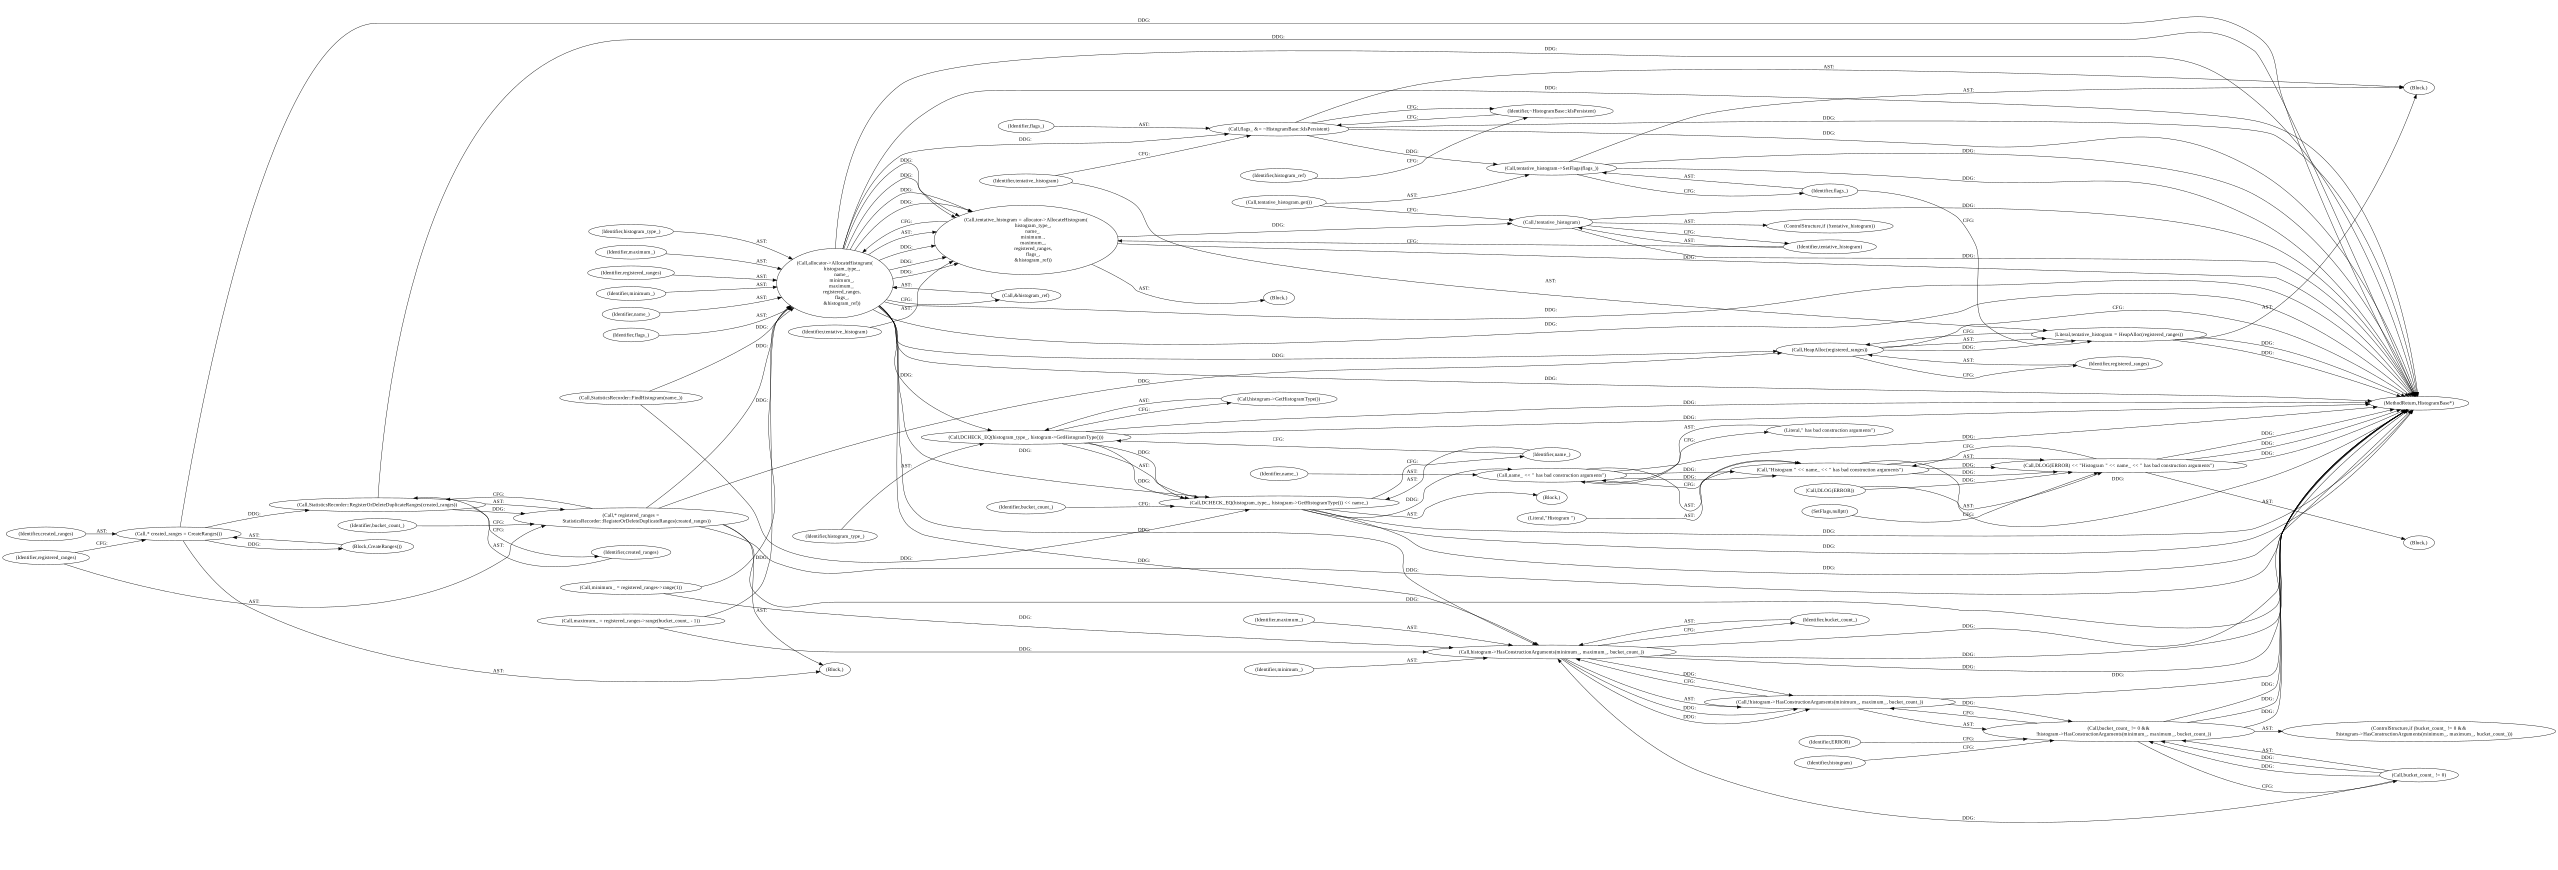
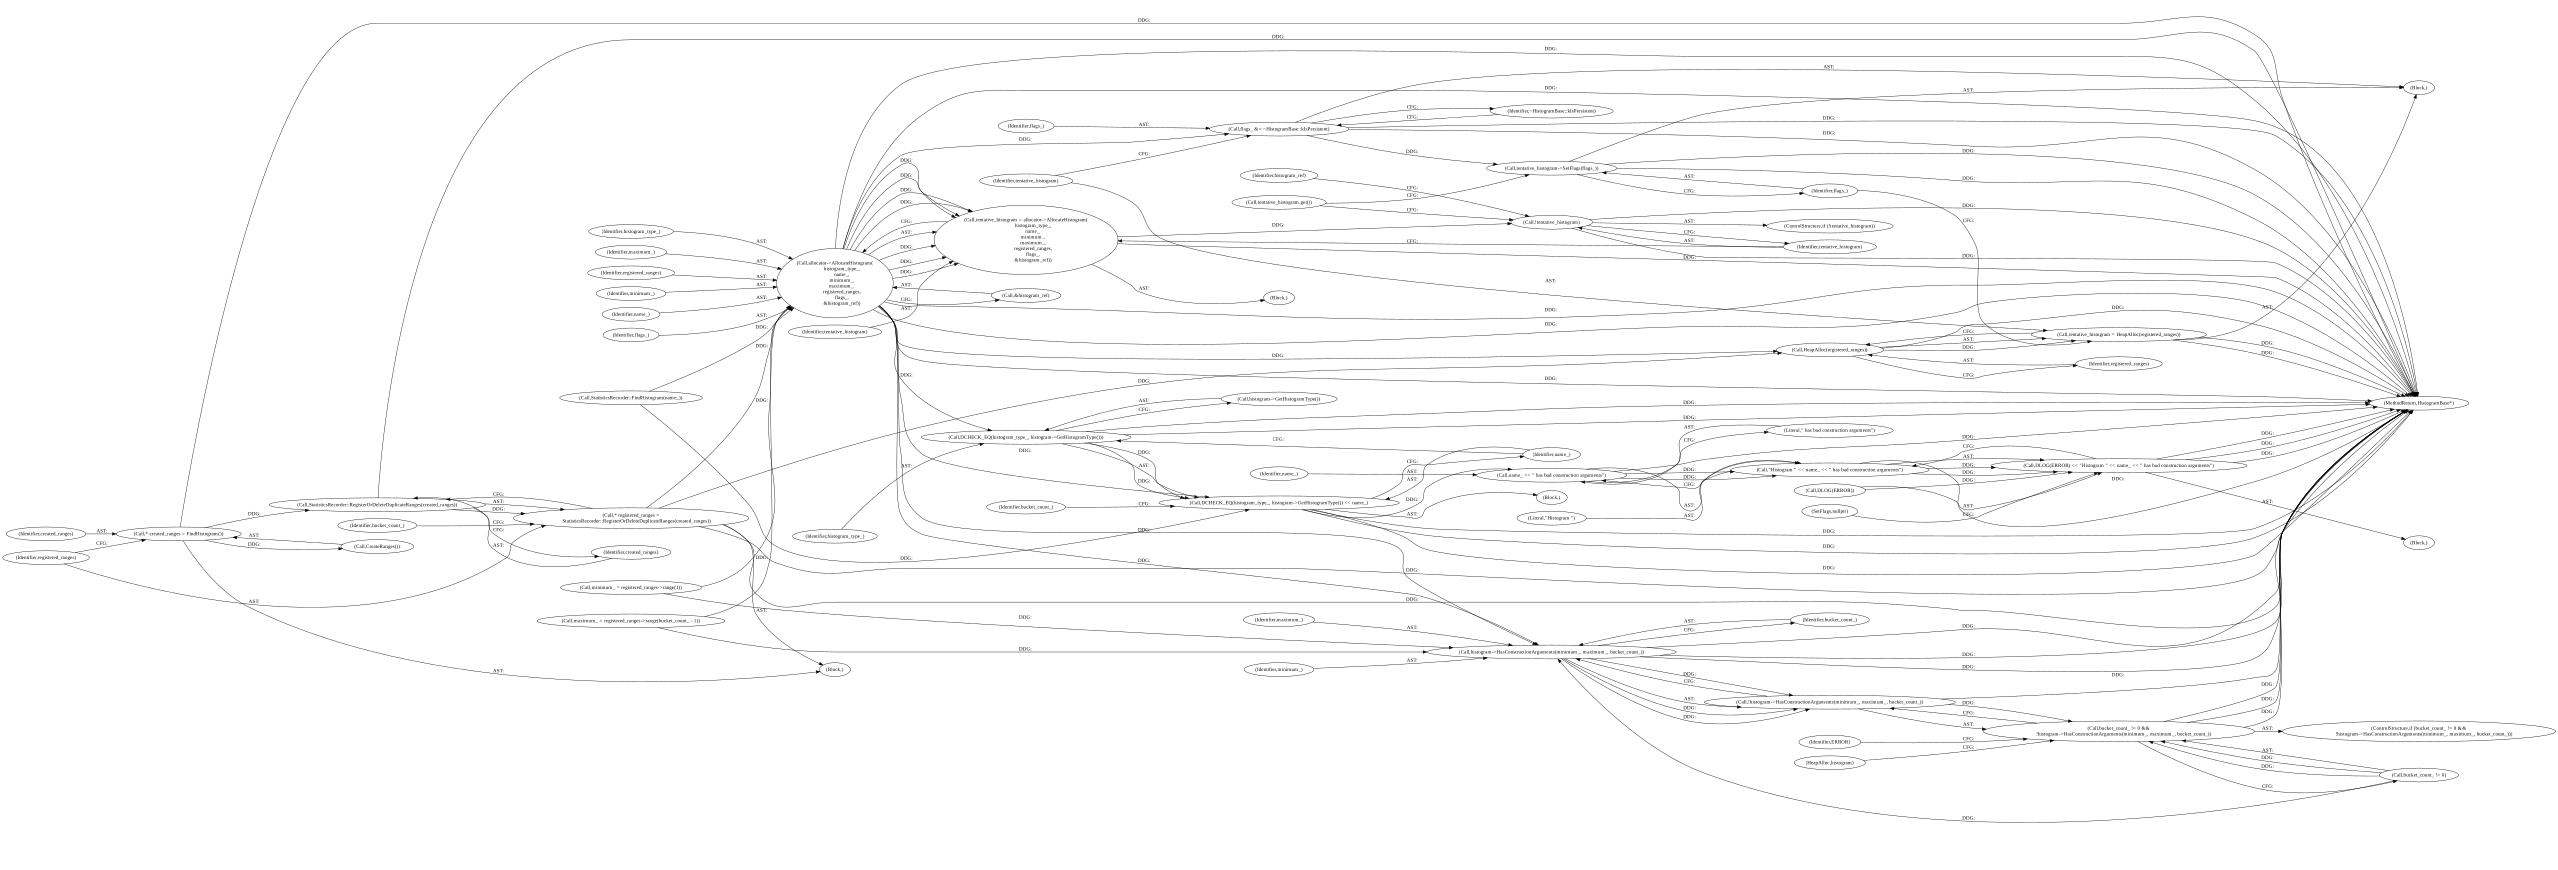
(1423, 162) -> (1420, 192)
(1413, 195) -> (1413, 195)
(2119, 308) -> (2119, 308)
(2119, 335) -> (2119, 335)
(179, 534) -> (179, 534)
(377, 547) -> (377, 547)
(1830, 763) -> (1830, 763)
